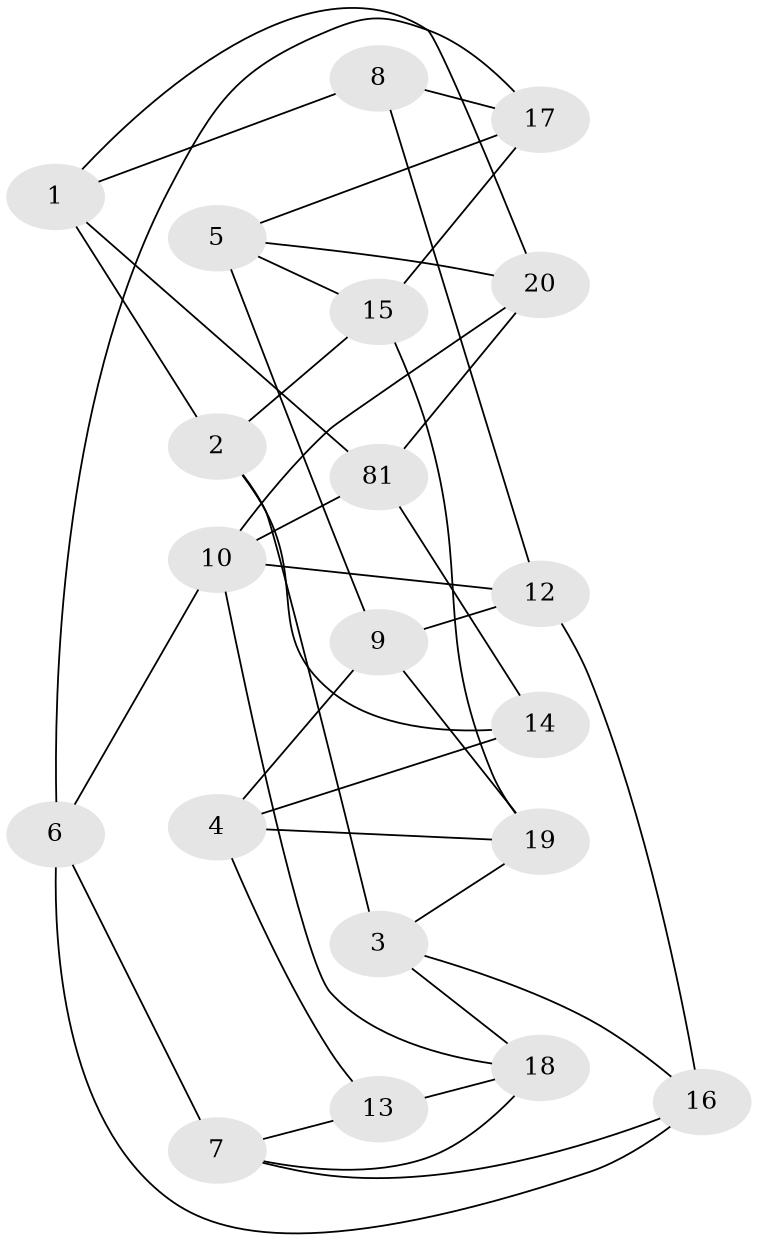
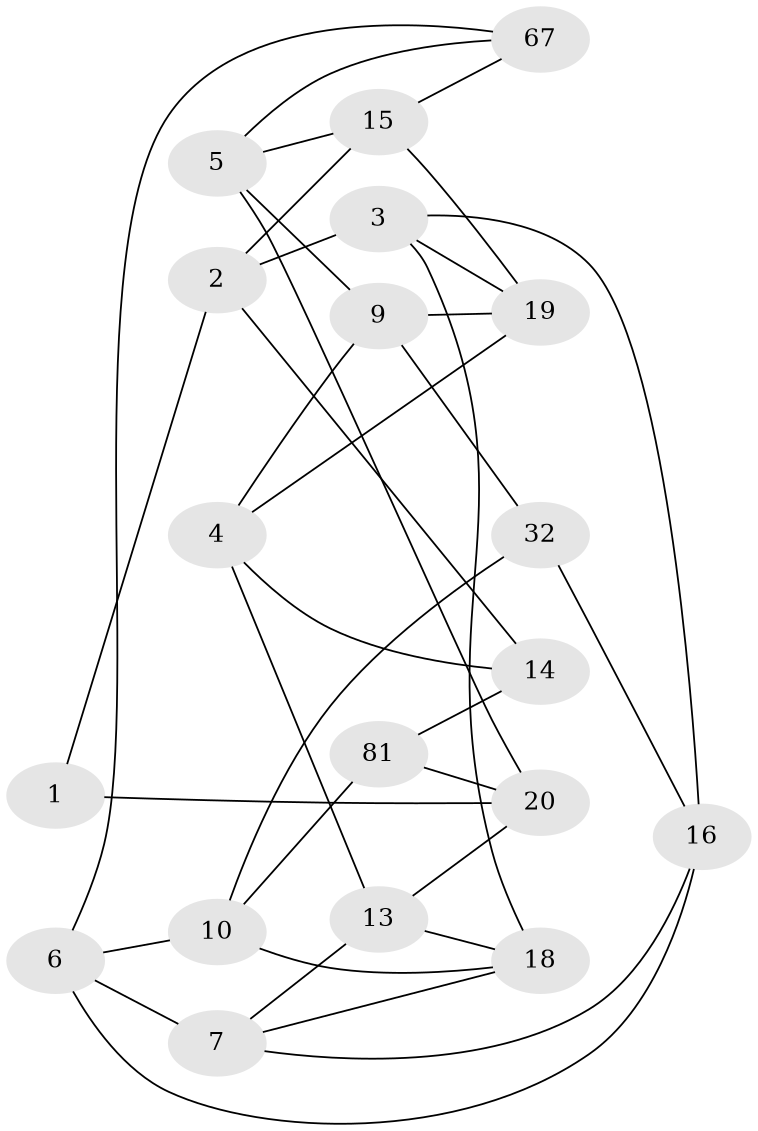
(379, 78) -> none
(541, 120) -> (541, 40)
(217, 337) -> none
(361, 406) -> (460, 861)
(541, 594) -> (541, 535)
